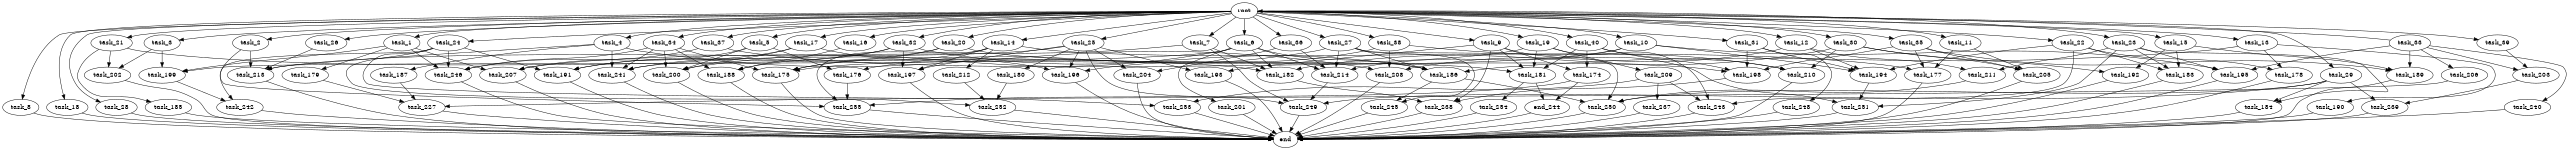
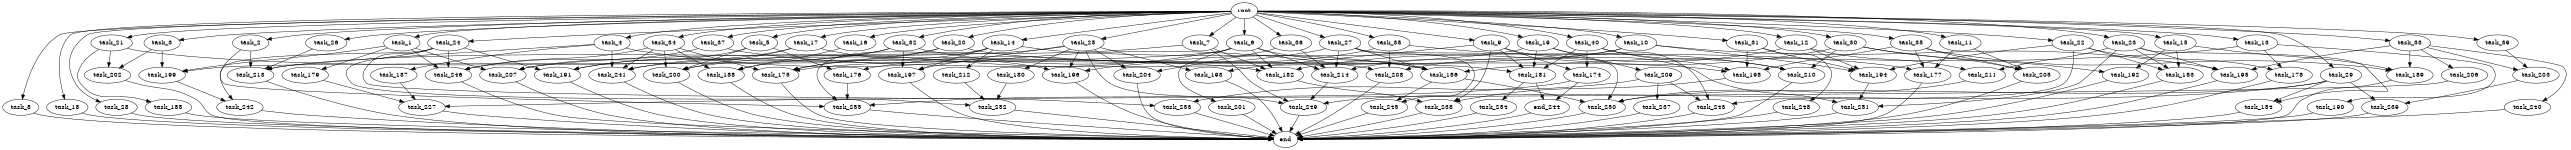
(1827, 17) -> (1822, 17)
